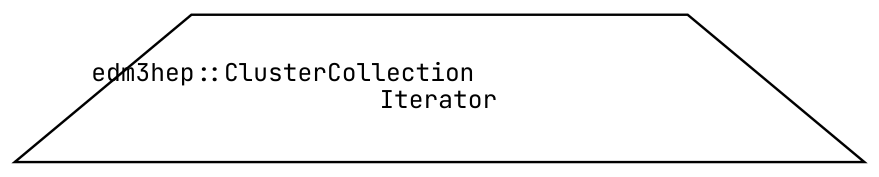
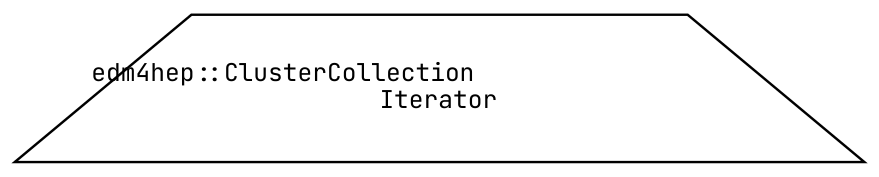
(440, 88) -> (440, 88)
